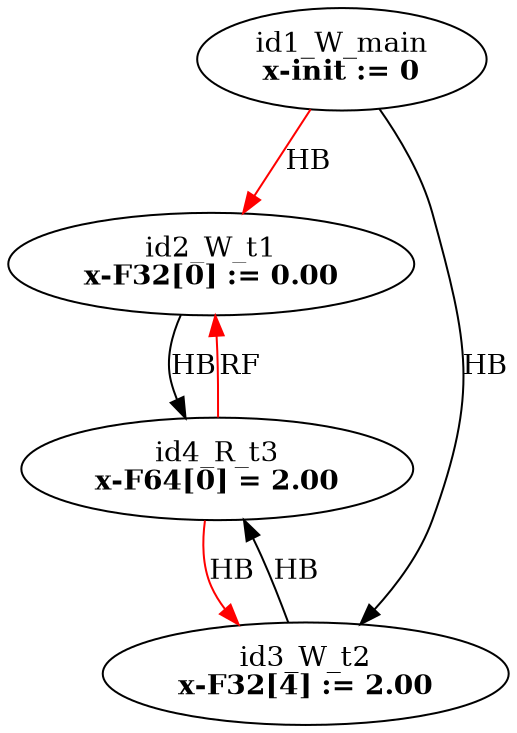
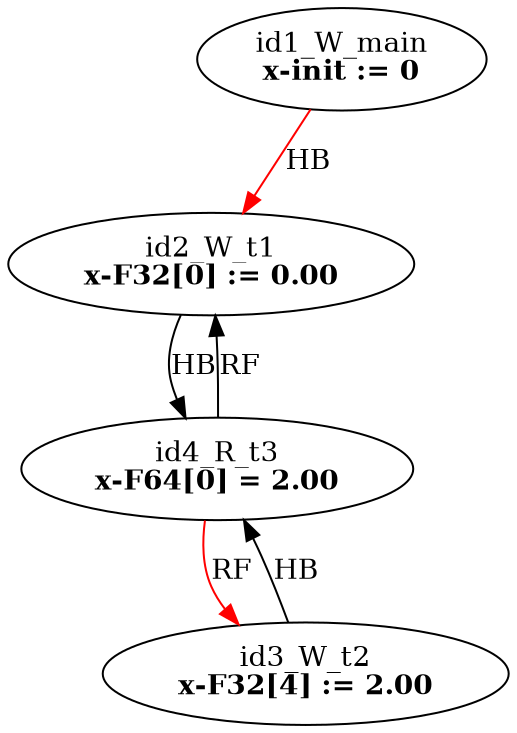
(463, 362) -> none
(218, 377) -> (218, 377)
(232, 571) -> (232, 571)
